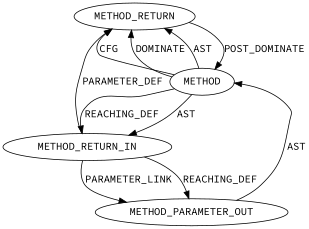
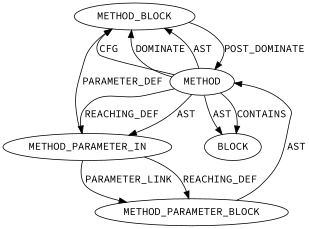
(135, 16) -> (135, 16)
(87, 147) -> (87, 147)
none -> (233, 147)
(192, 212) -> (192, 212)
